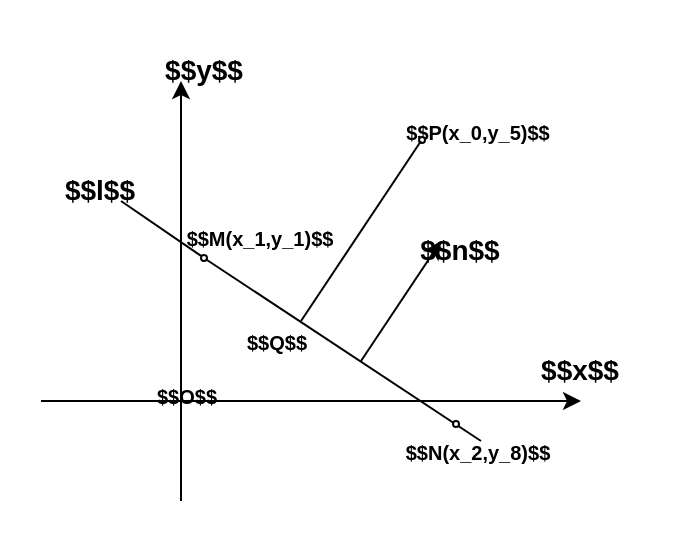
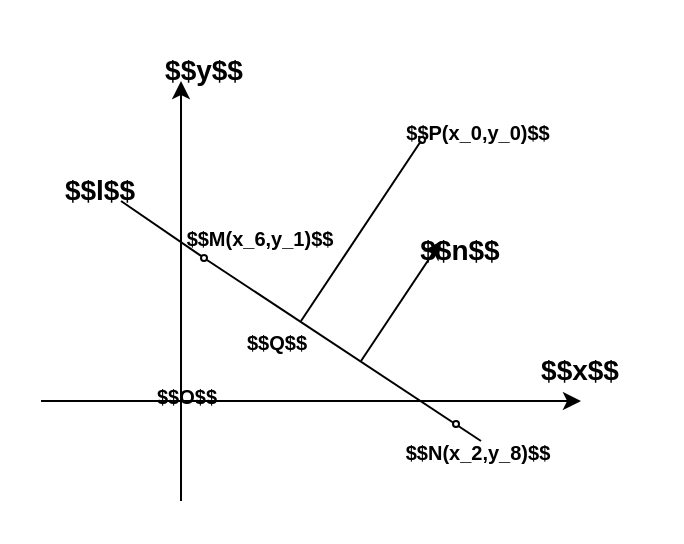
(479, 131) -> (479, 131)
(261, 237) -> (261, 237)
